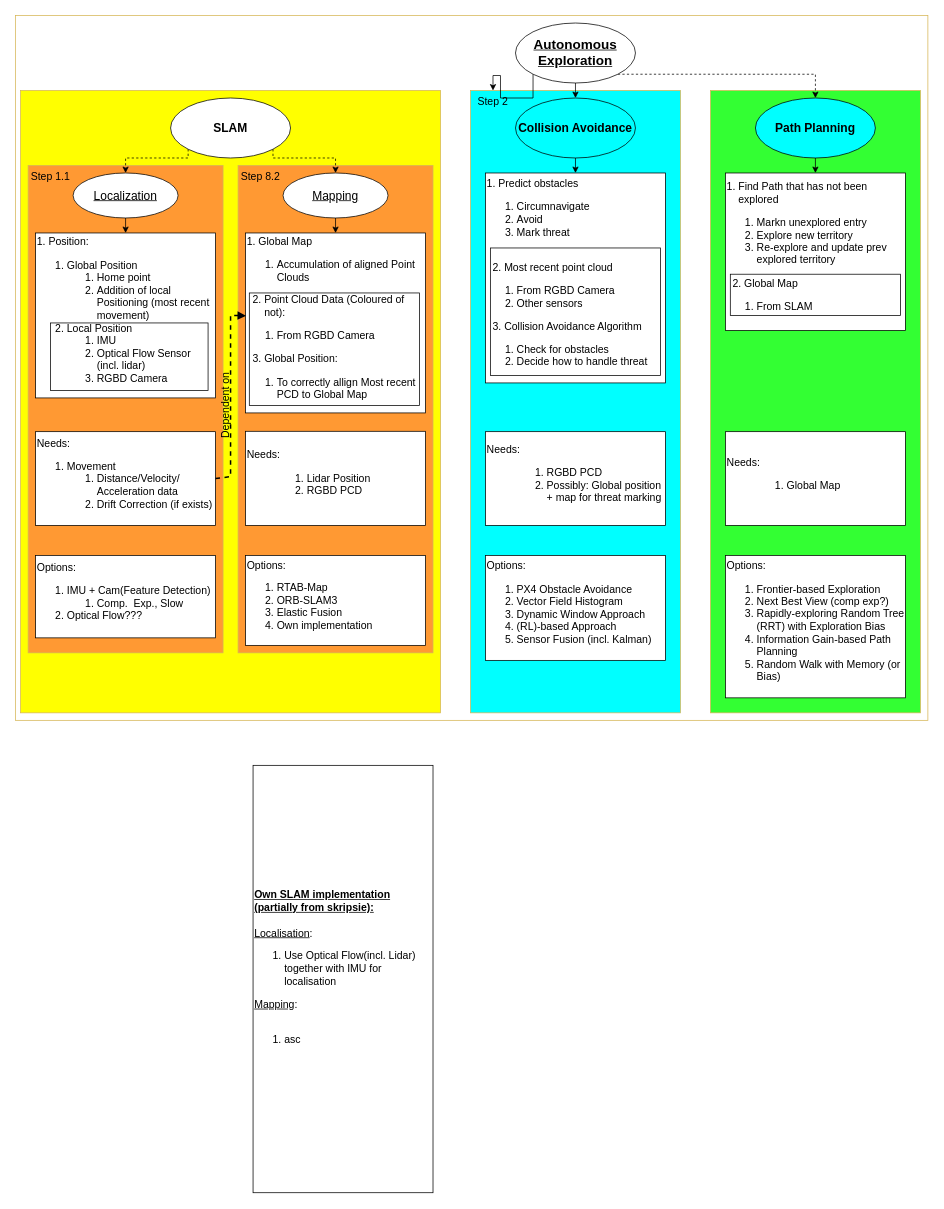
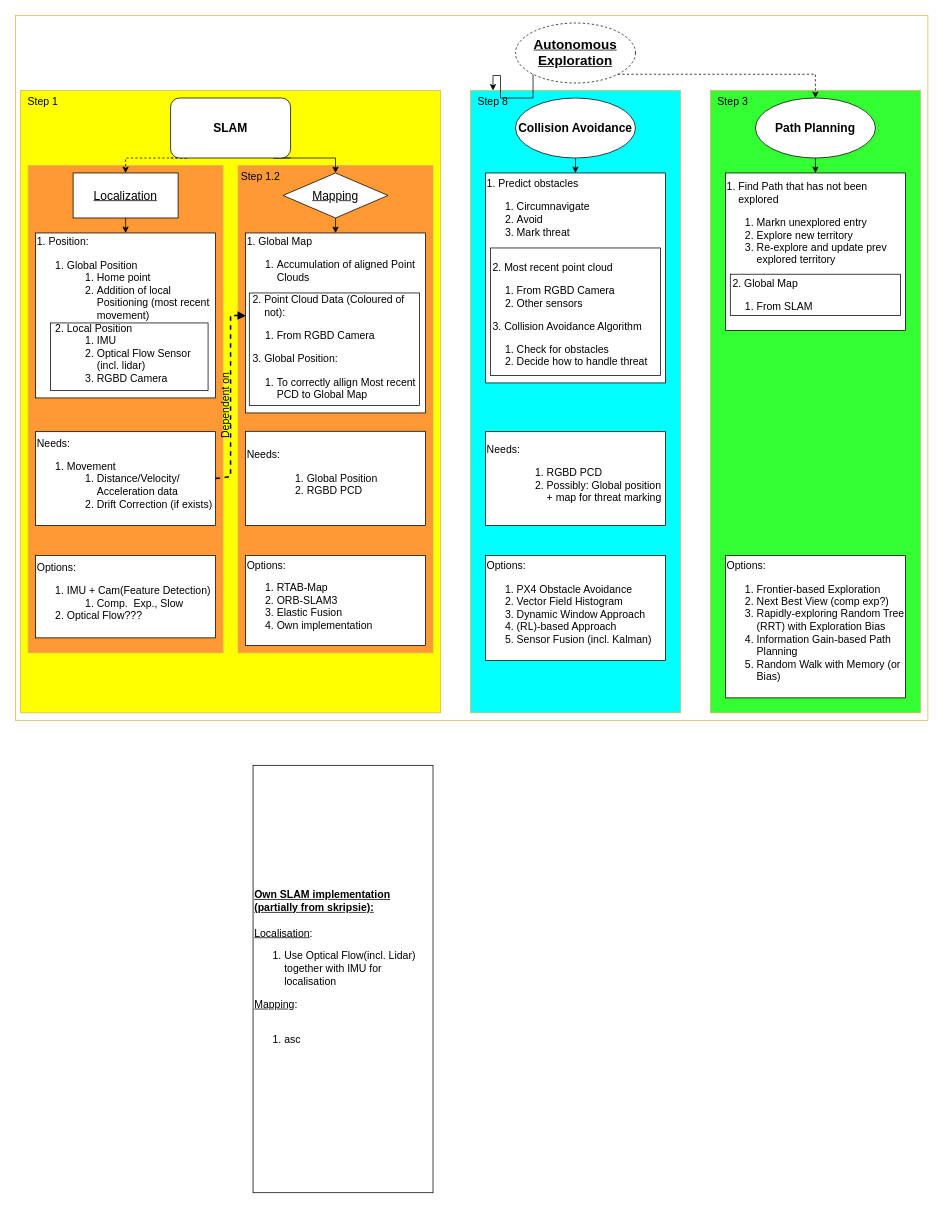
(576, 53) -> (576, 53)
(576, 88) -> none
none -> (43, 102)
(493, 102) -> (493, 102)
none -> (733, 102)
(231, 128) -> (231, 128)
(576, 128) -> (576, 128)
(816, 128) -> (816, 128)
(278, 158) -> (274, 158)
(51, 177) -> none
(261, 177) -> (261, 177)
(126, 195) -> (126, 195)
(336, 195) -> (336, 195)
(283, 478) -> (284, 478)
(816, 479) -> none
